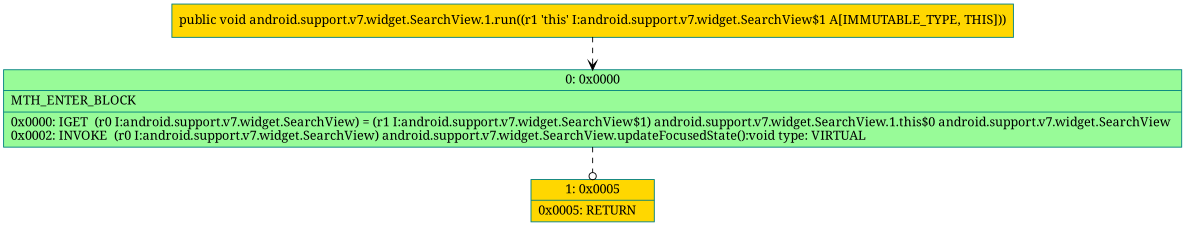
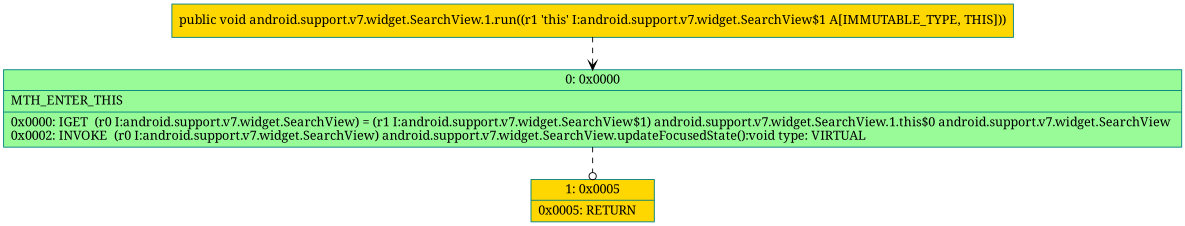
(73, 101) -> (67, 101)
